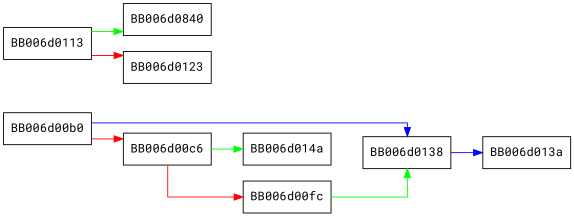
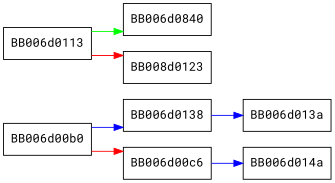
(167, 67) -> (167, 67)
(223, 149) -> (223, 163)
(287, 197) -> none
